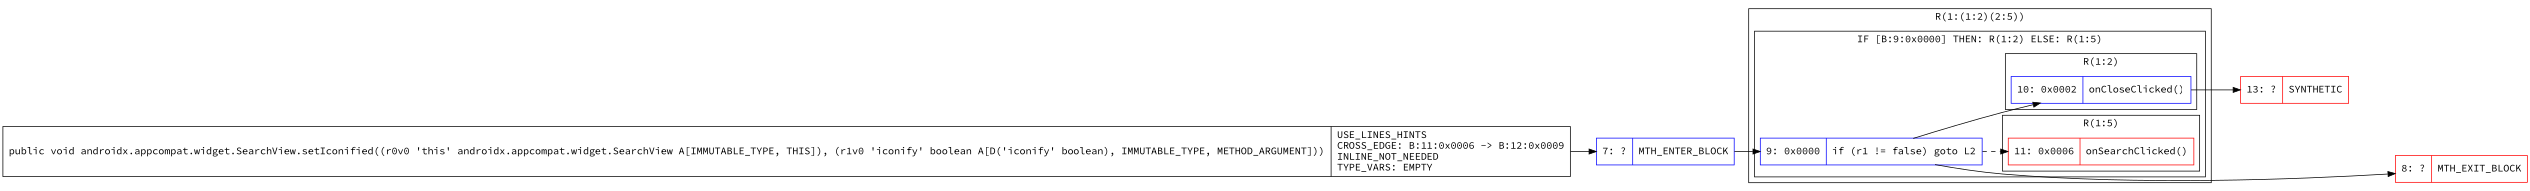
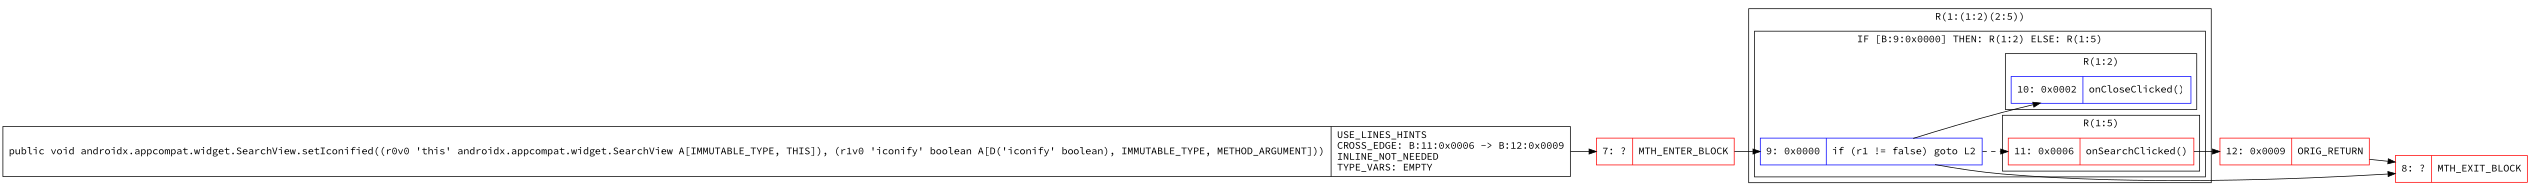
(2295, 90) -> none
(1665, 152) -> (1665, 152)
none -> (2295, 152)
